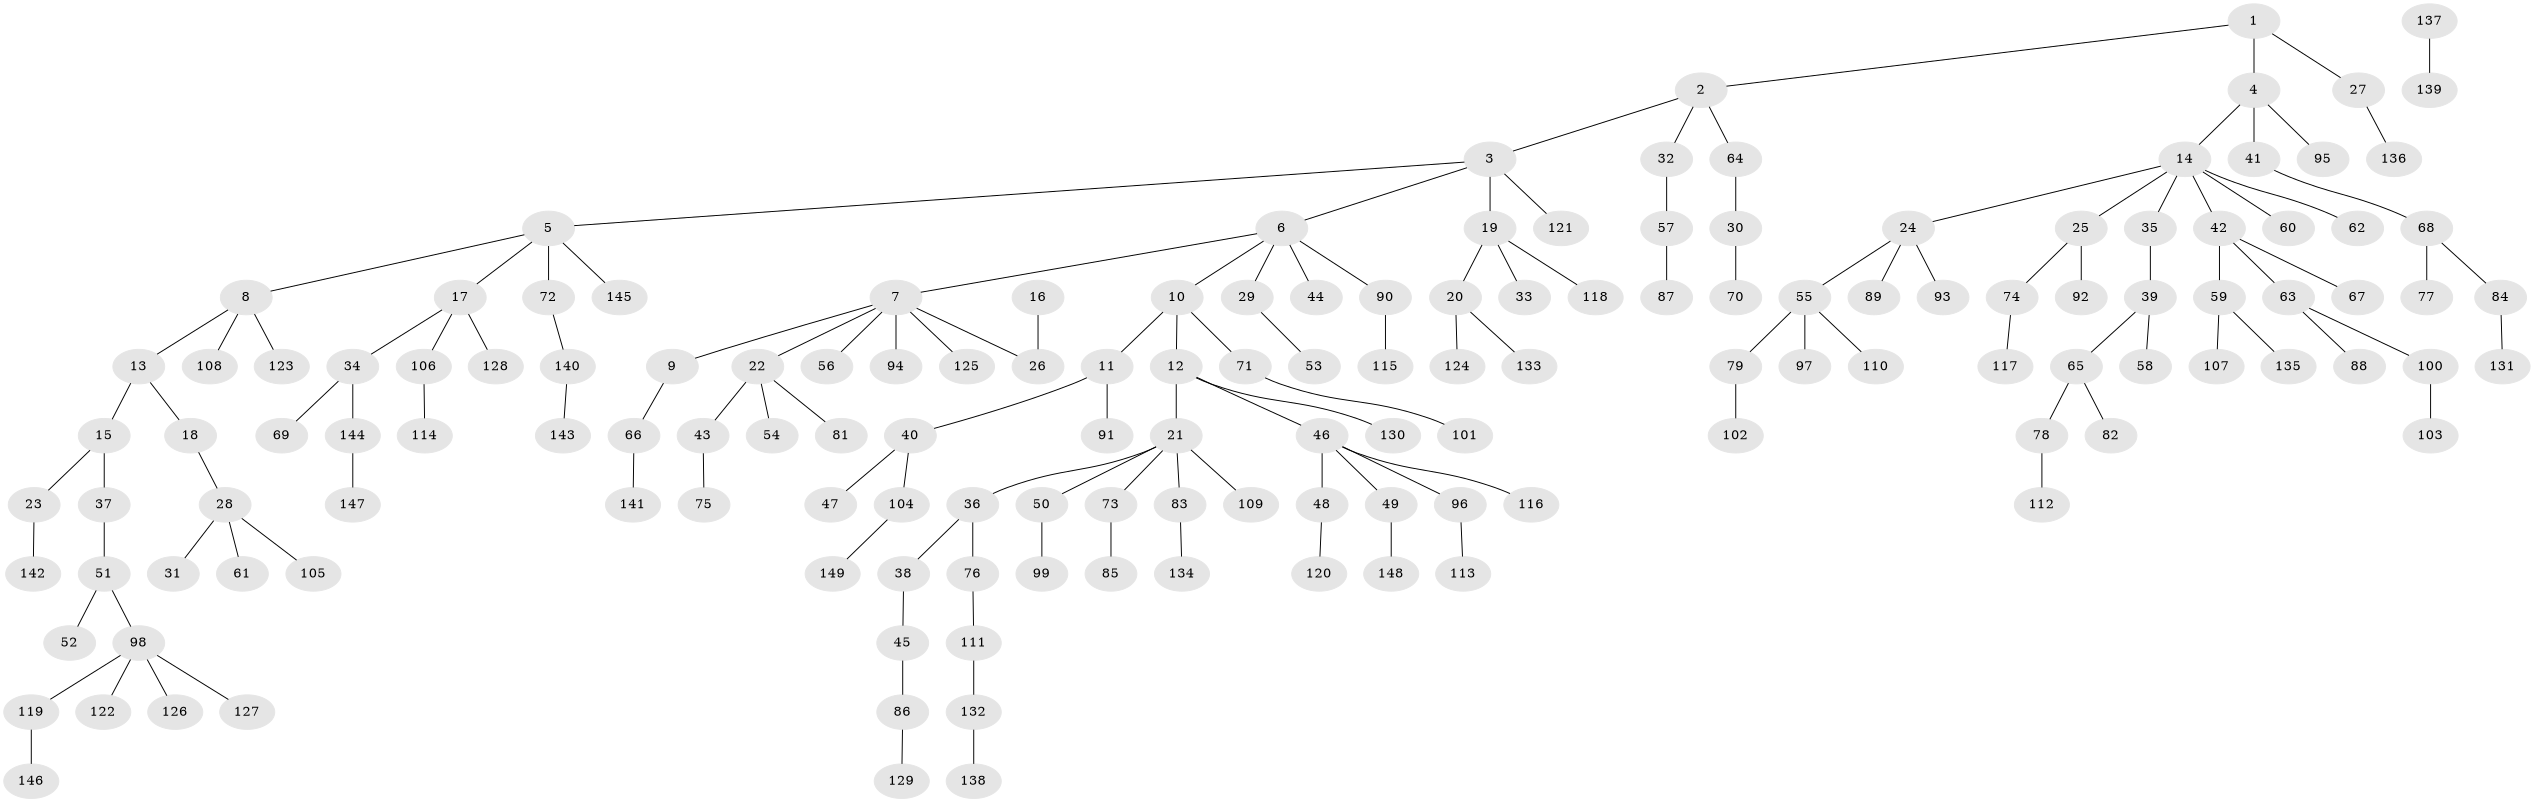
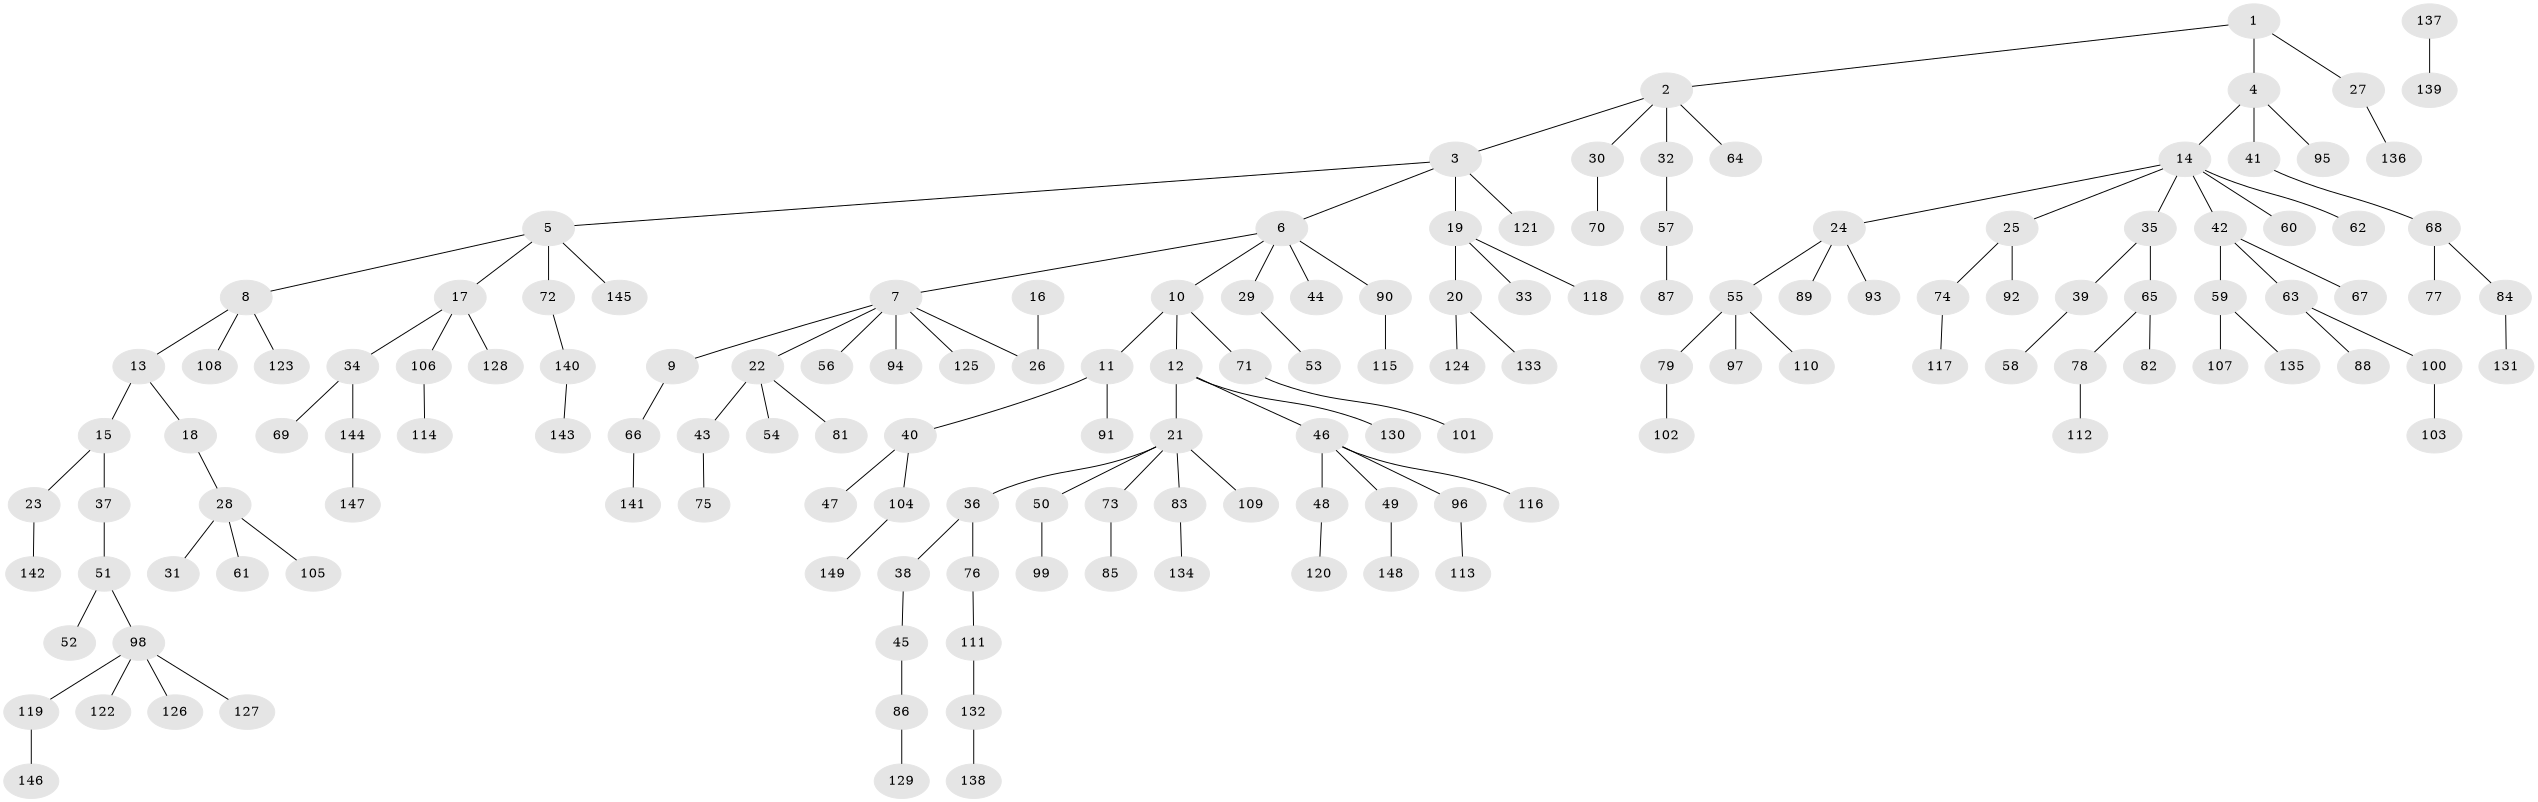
(1736, 194) -> (1632, 125)
(2113, 332) -> (2150, 263)
